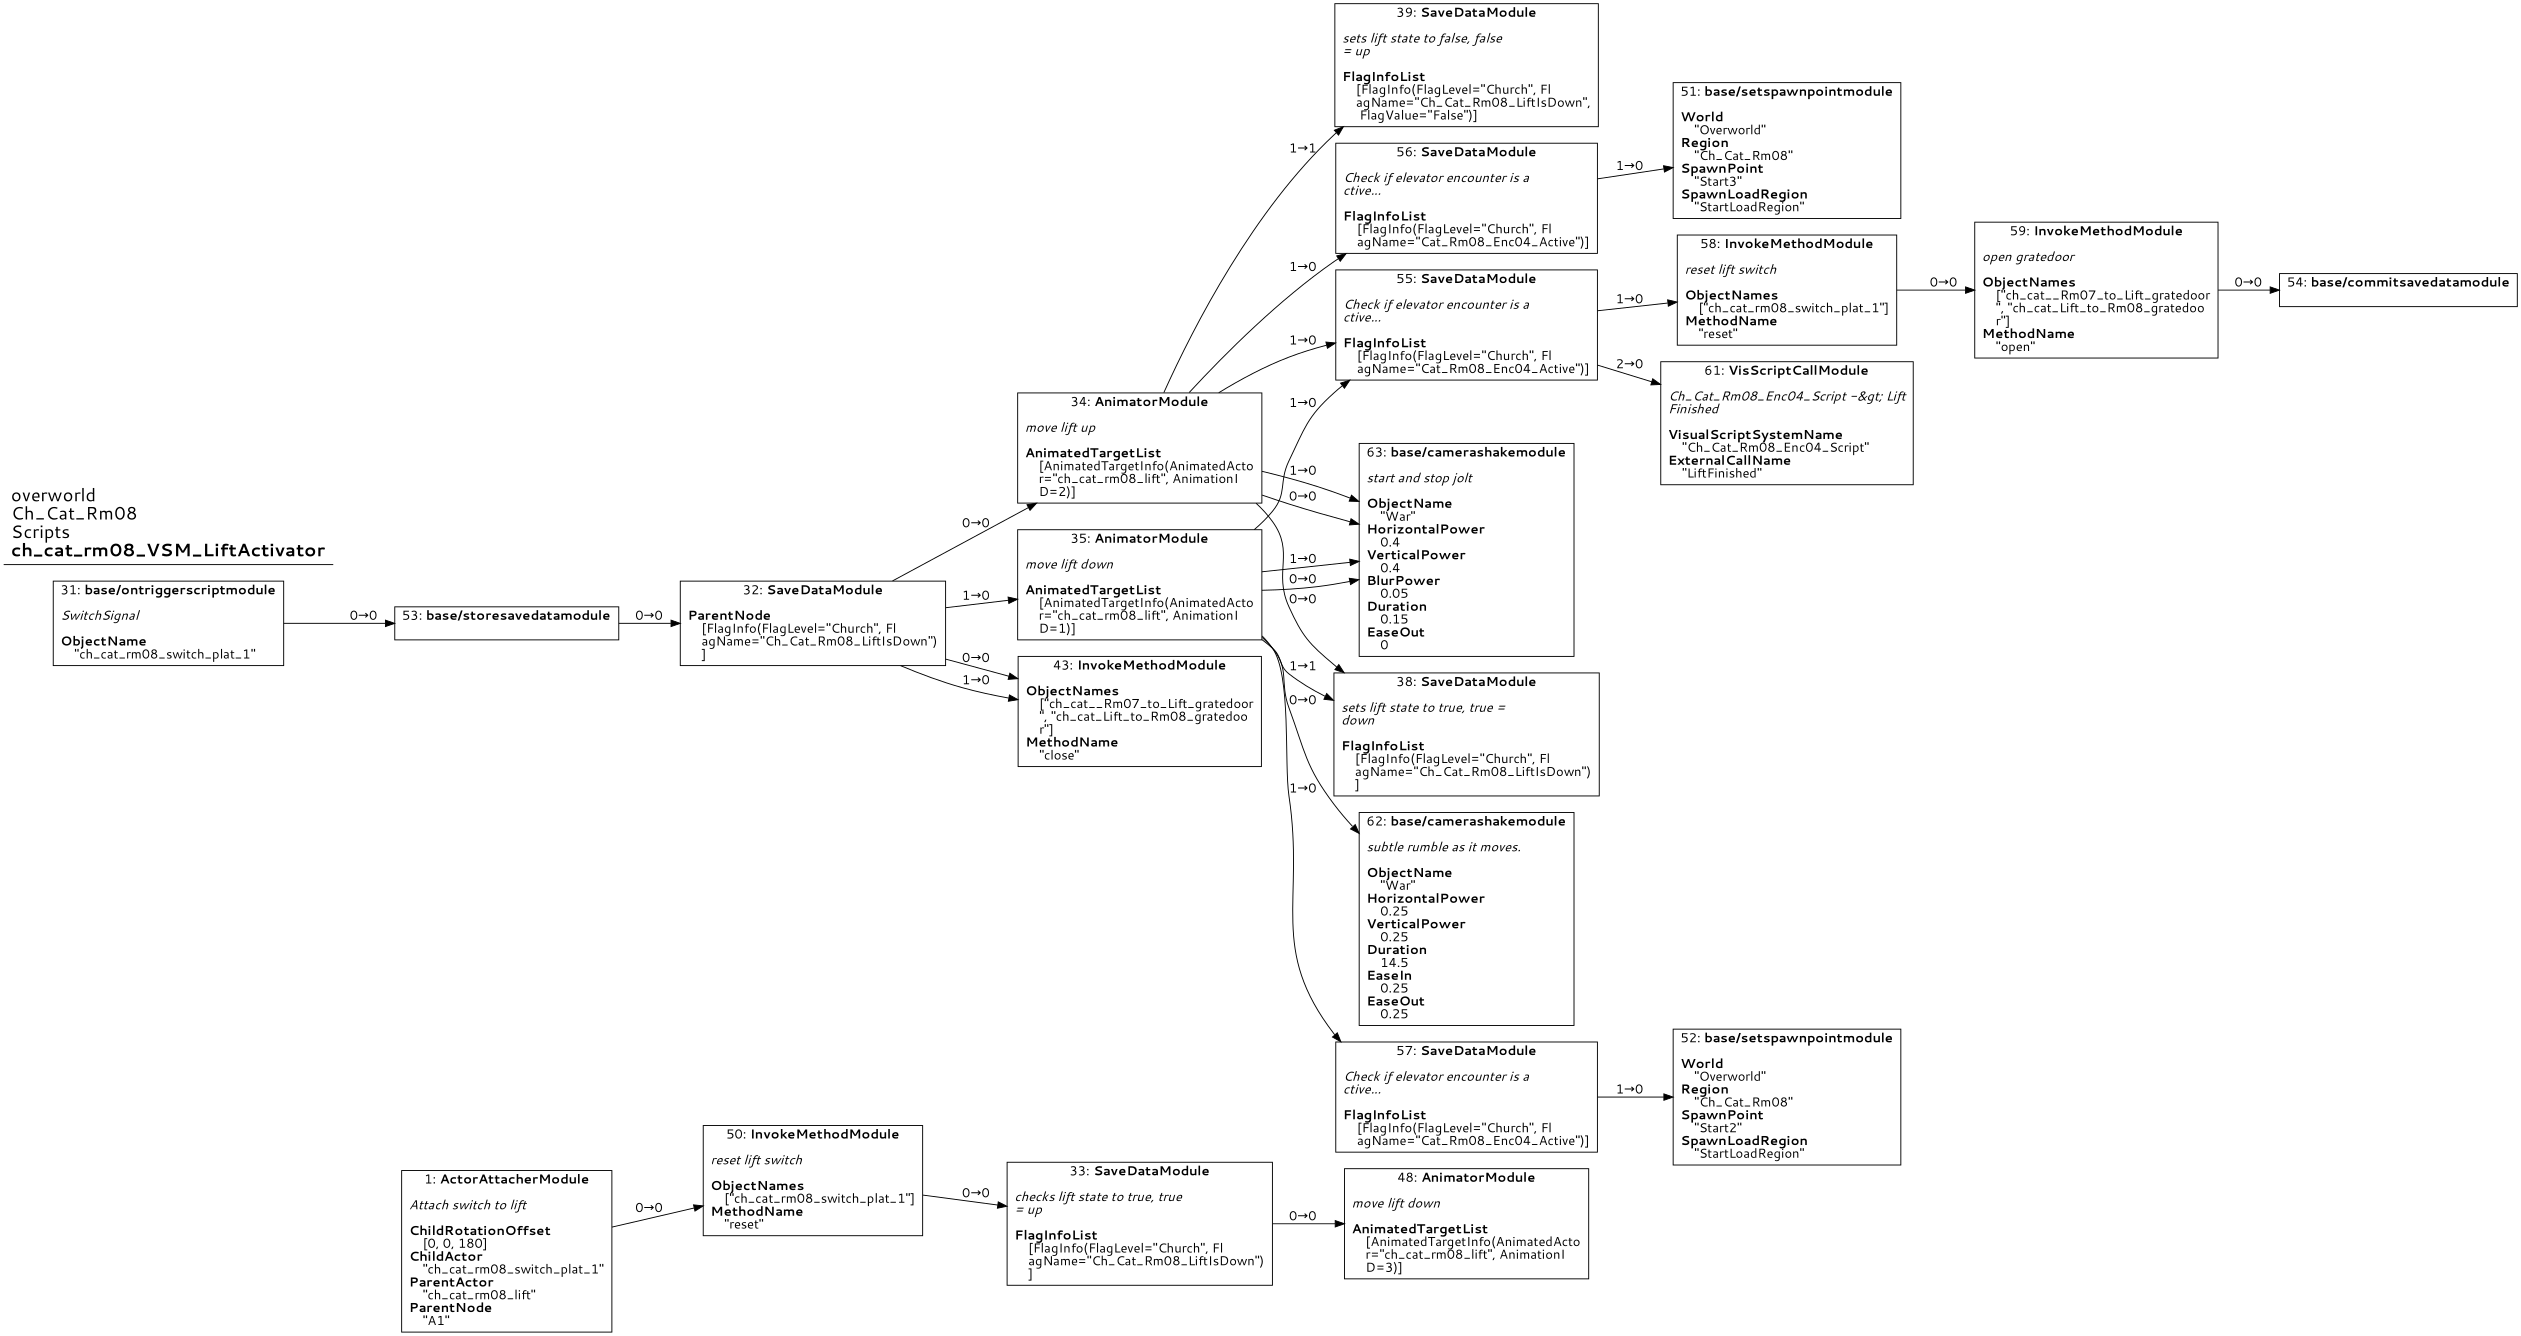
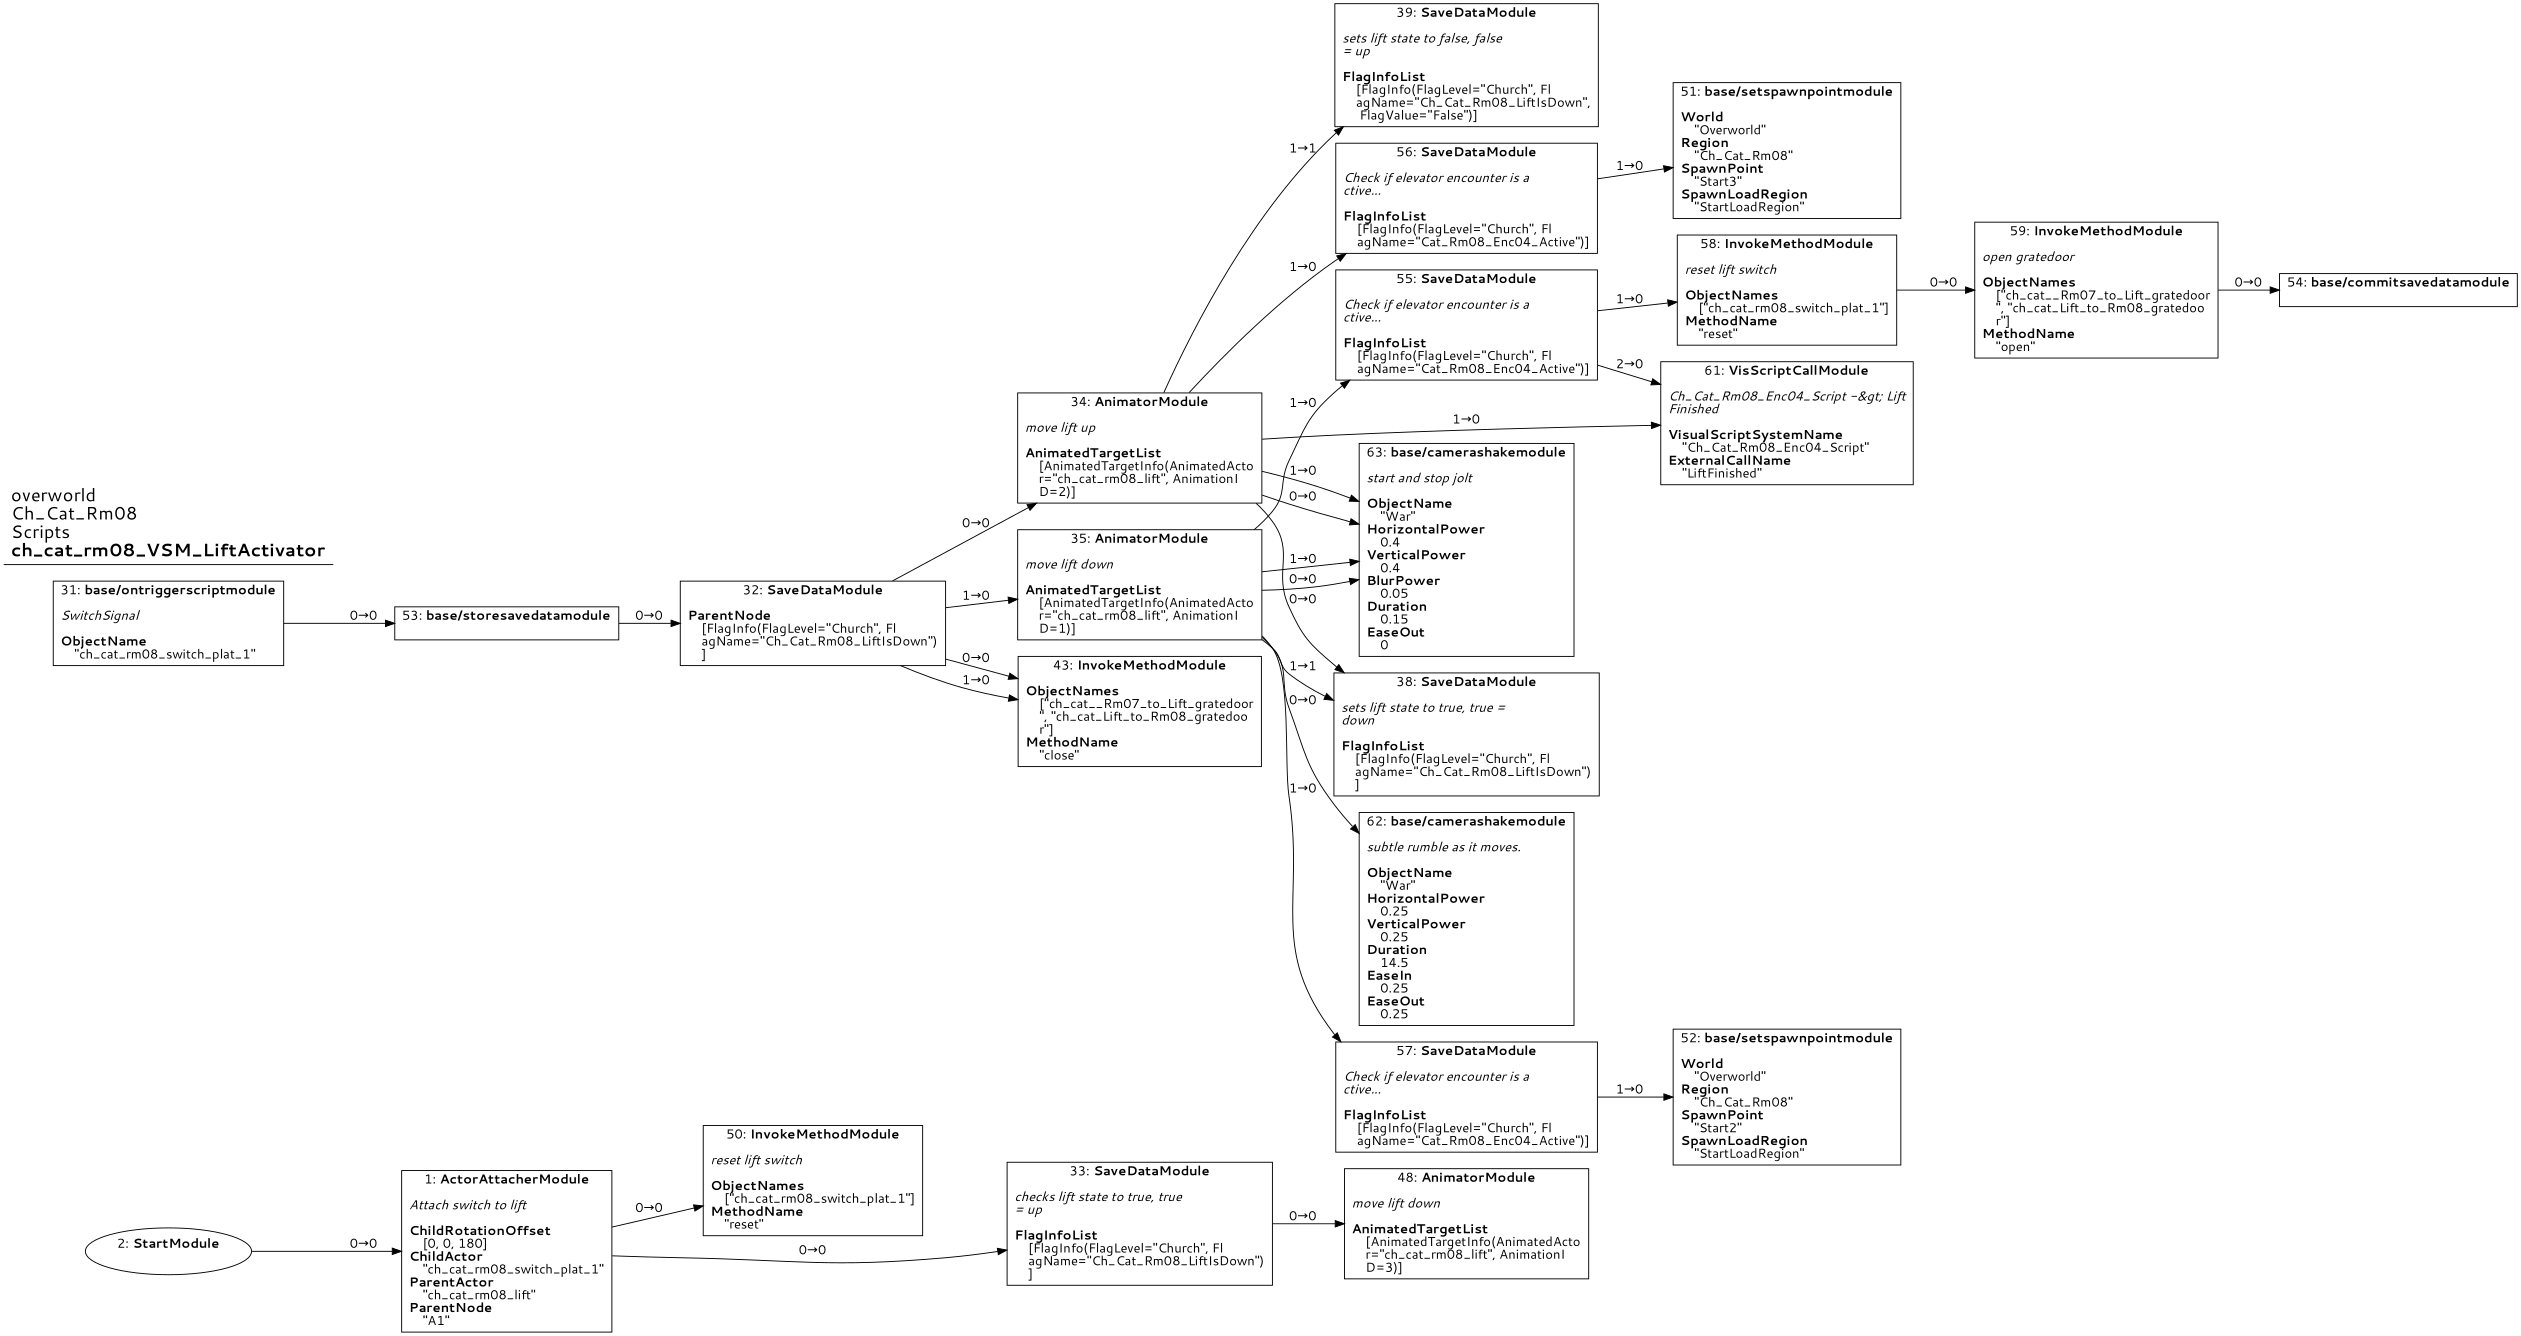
(1271, 365) -> (1457, 430)
(960, 1200) -> (805, 1262)
none -> (168, 1251)
